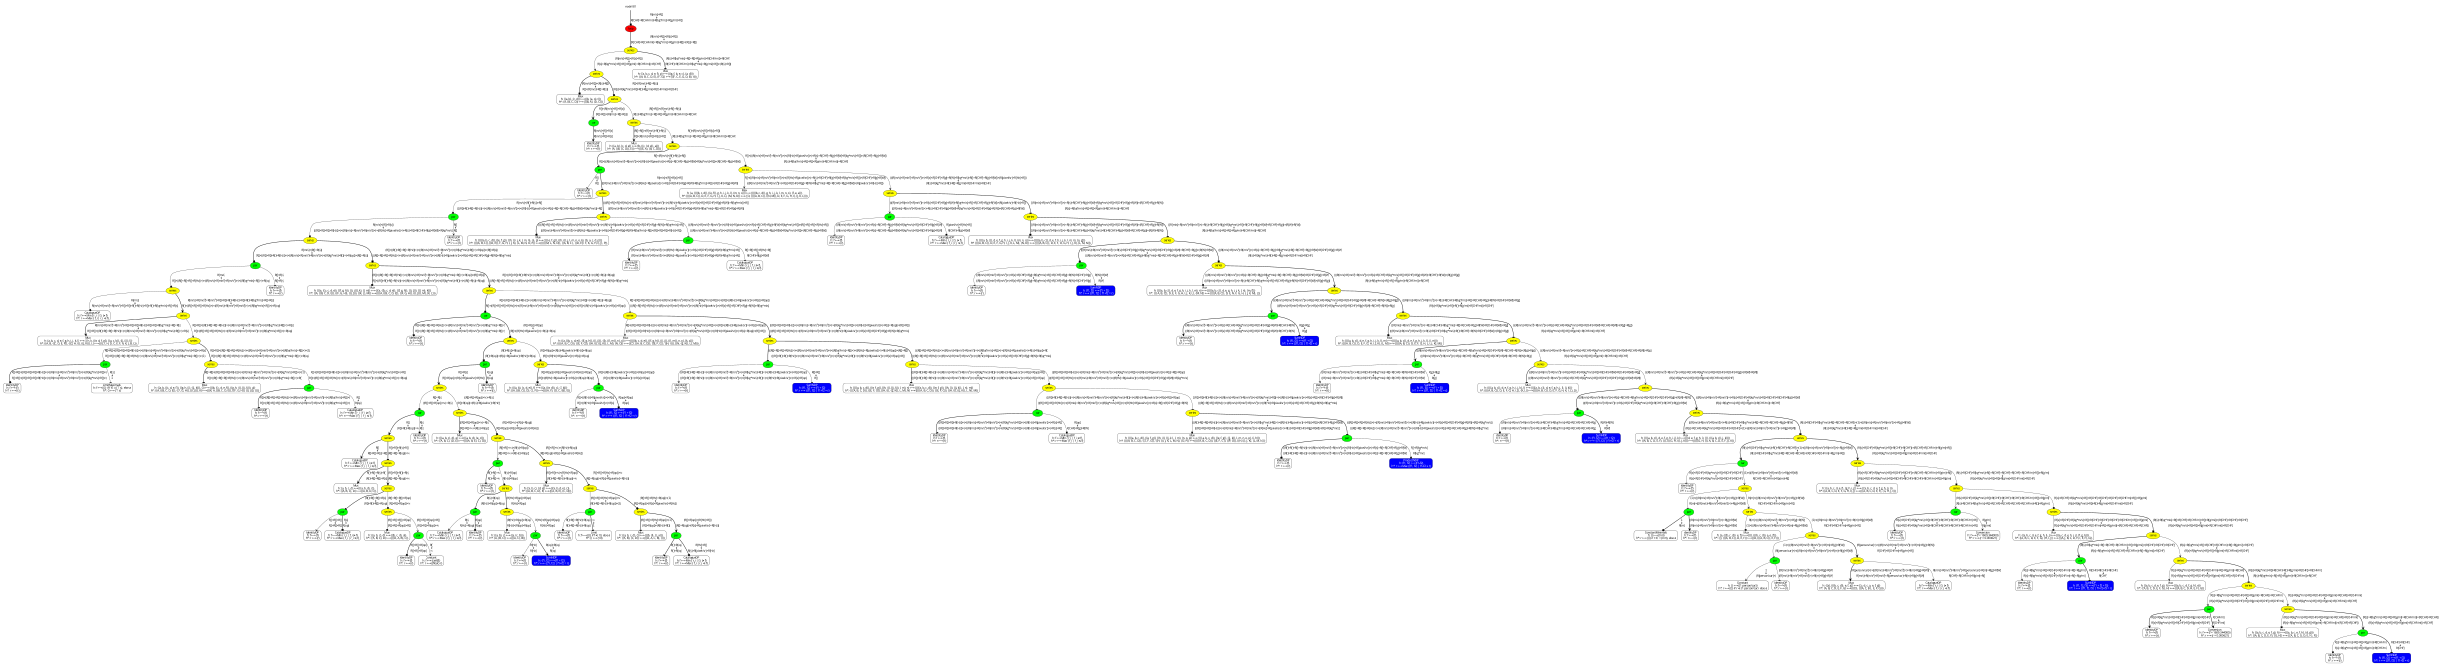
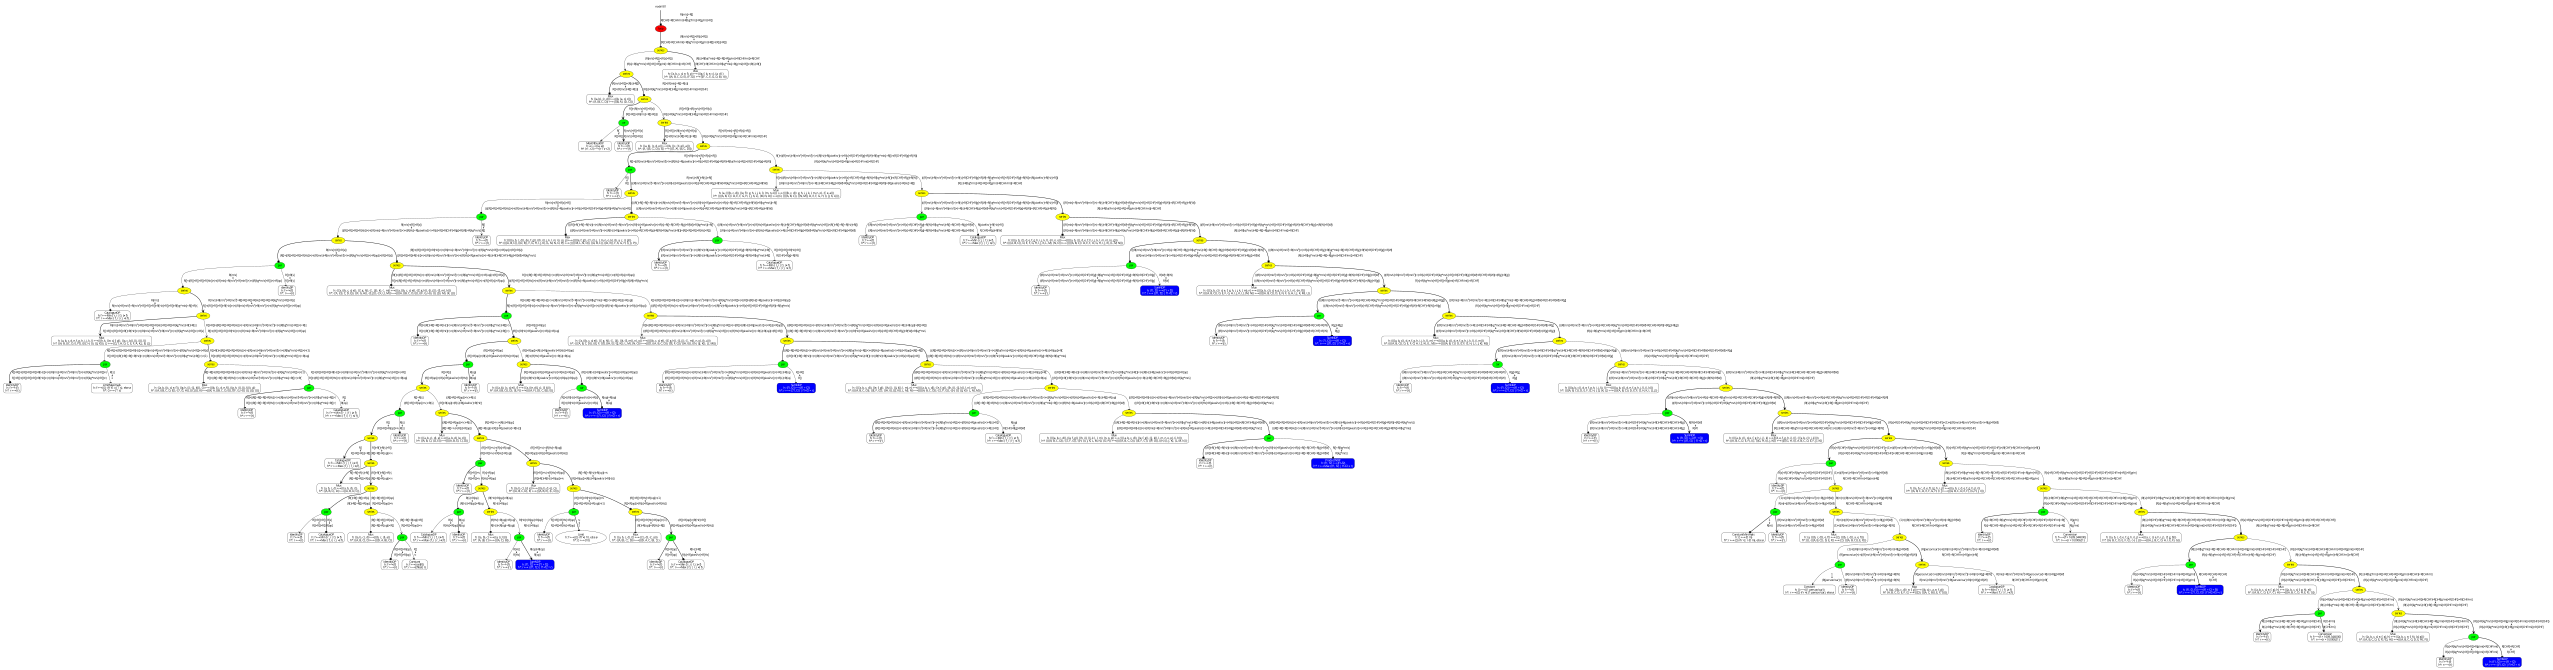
none -> (595, 146)
(594, 536) -> (581, 538)
